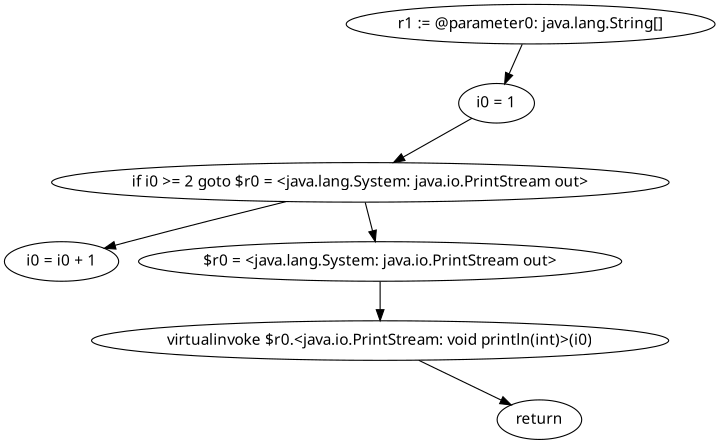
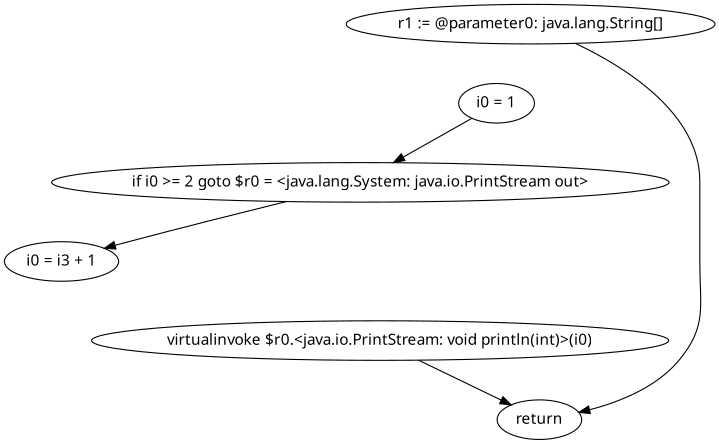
(516, 59) -> (700, 228)
(62, 261) -> (62, 261)
(380, 261) -> none
